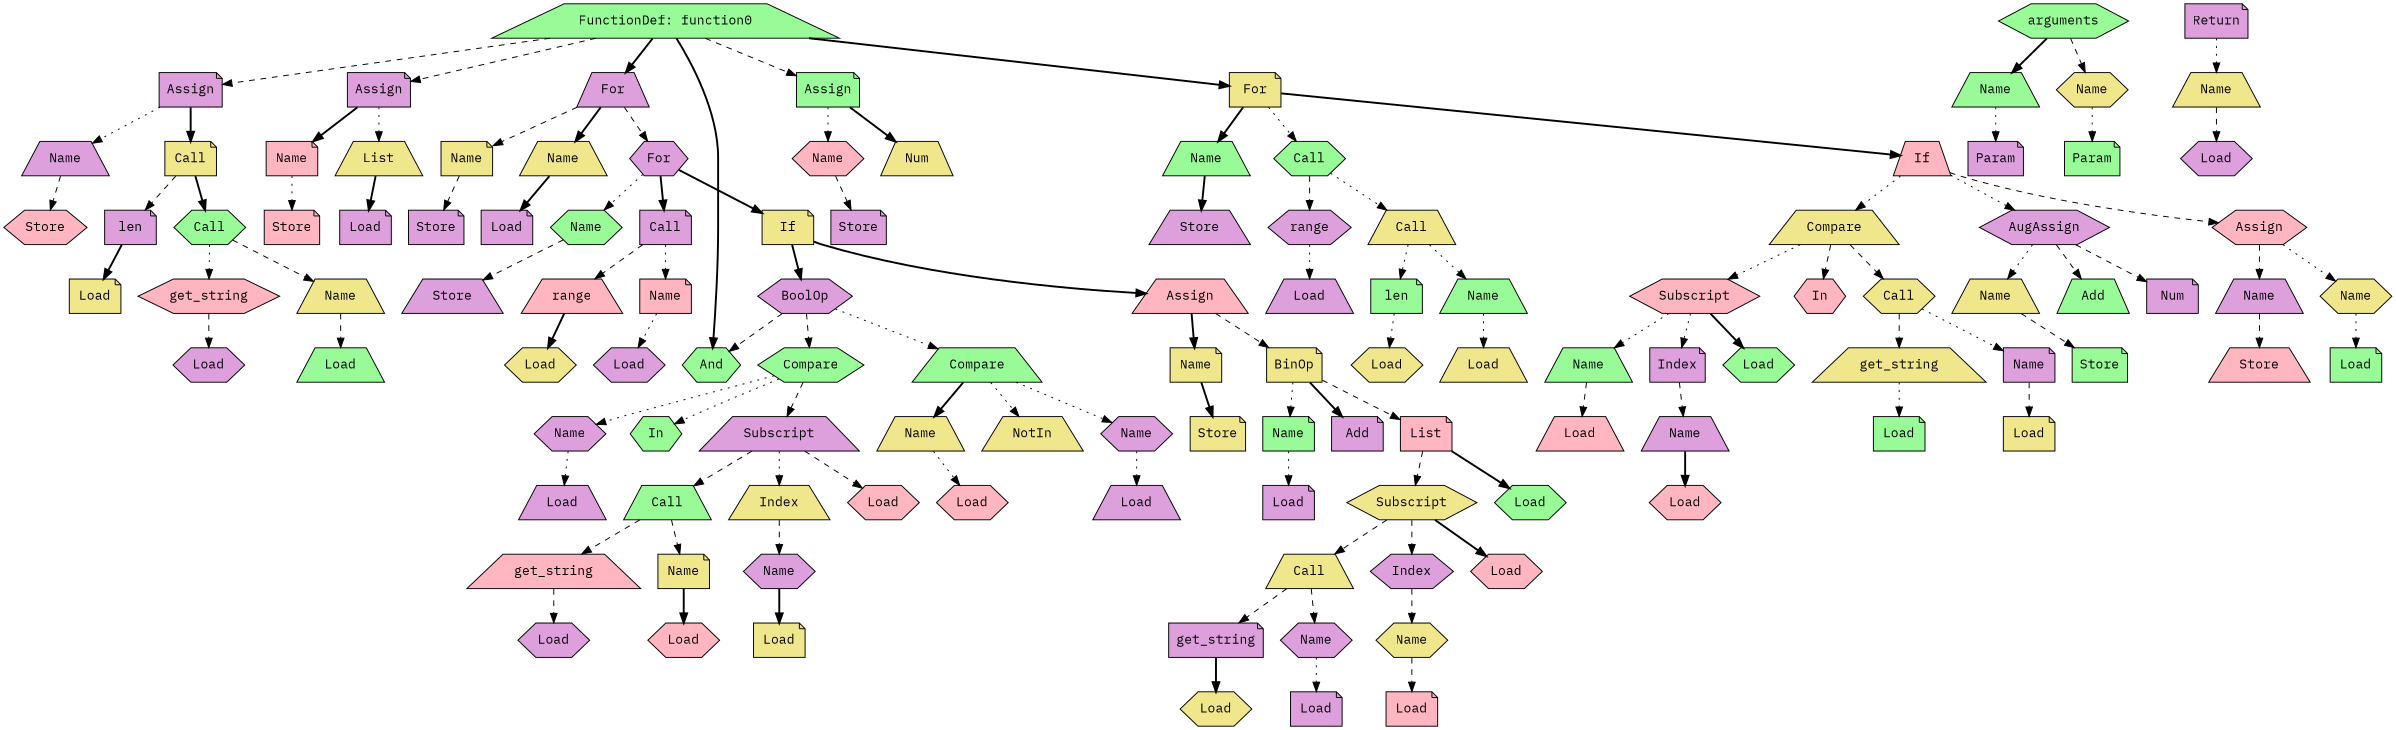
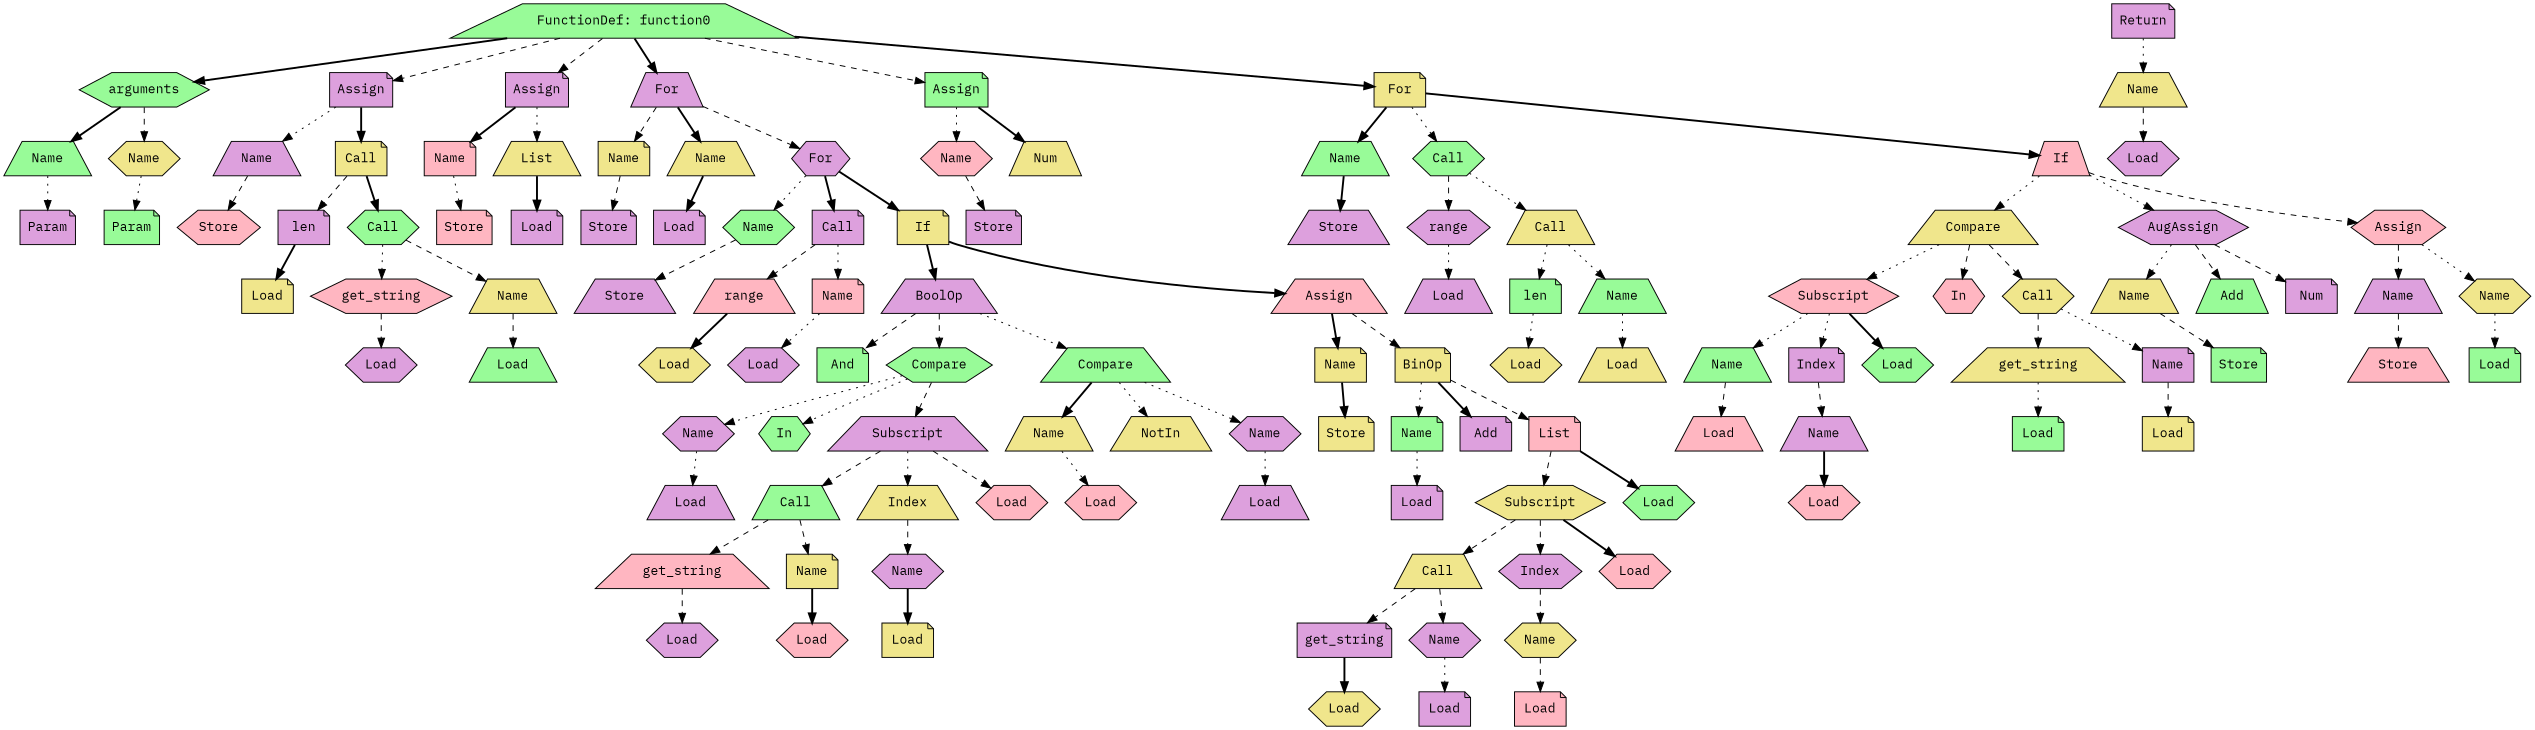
(718, 176) -> (356, 59)
(805, 296) -> (939, 296)
(711, 365) -> (843, 365)
